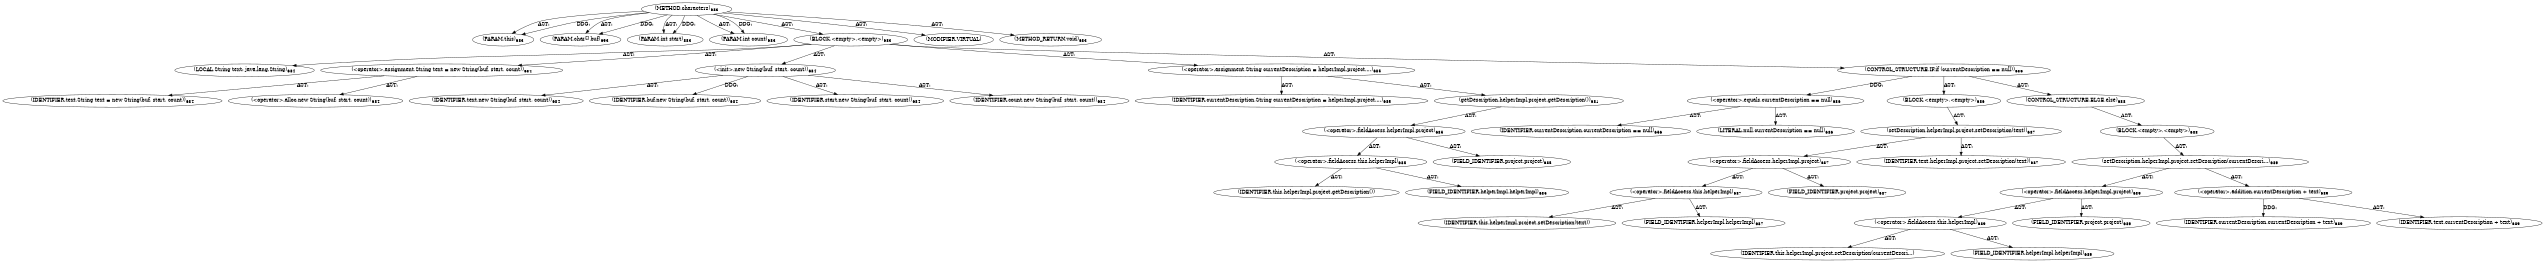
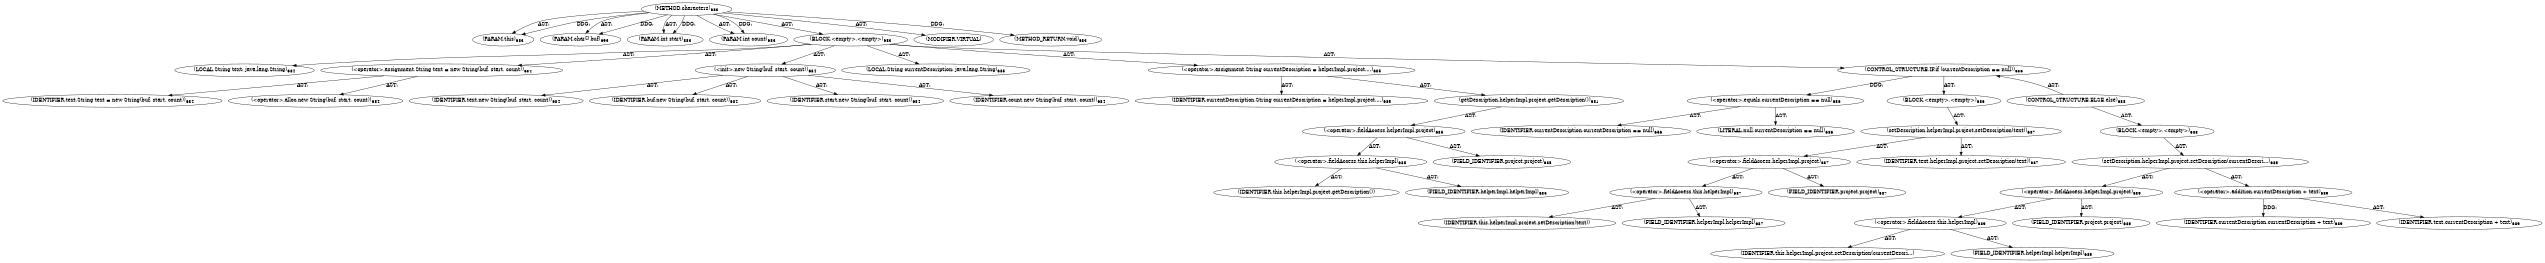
(938, 24) -> (938, 24)
none -> (936, 70)
(2008, 85) -> (2032, 83)
(732, 86) -> (732, 86)
